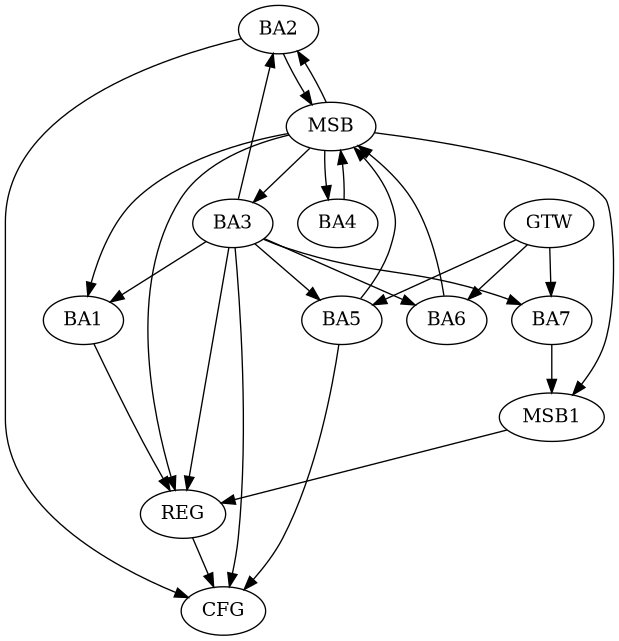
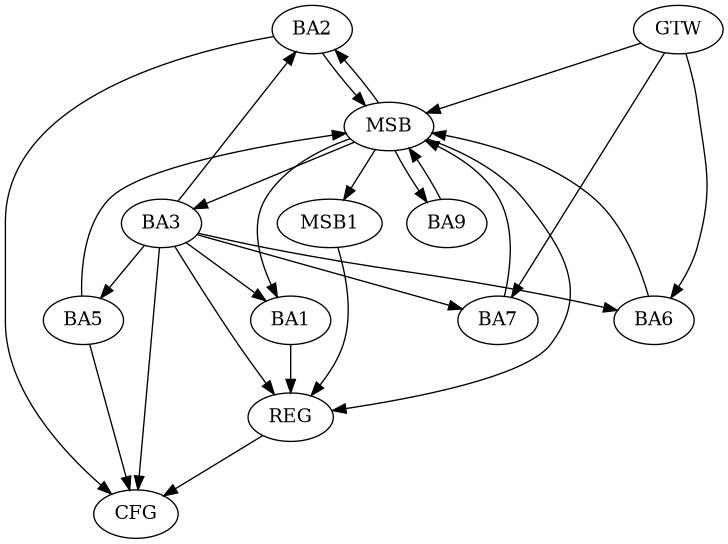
(338, 223) -> (447, 223)
(451, 270) -> (540, 76)
(552, 362) -> (503, 207)
